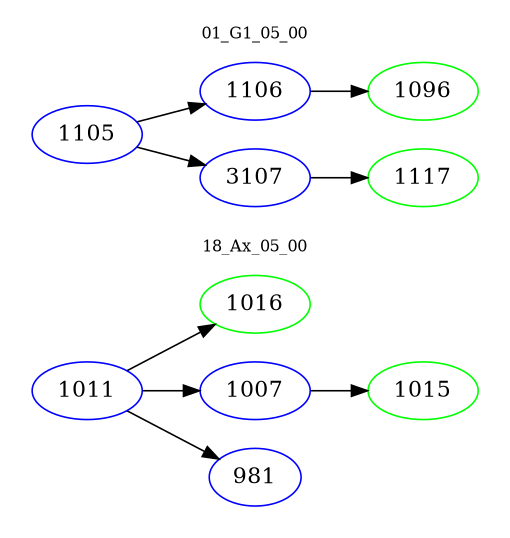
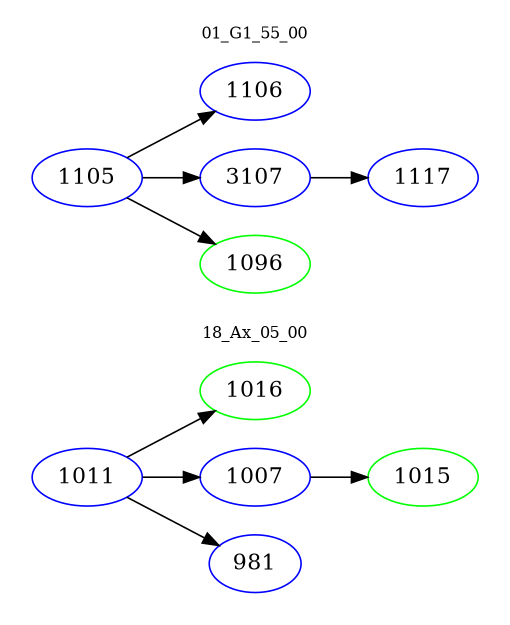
(255, 34) -> (255, 34)
(331, 91) -> (164, 217)
(423, 178) -> (423, 178)
